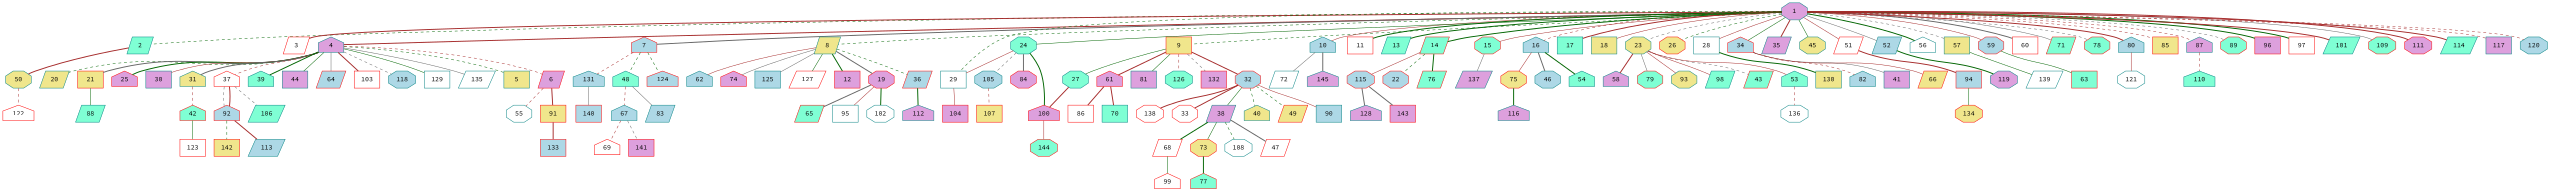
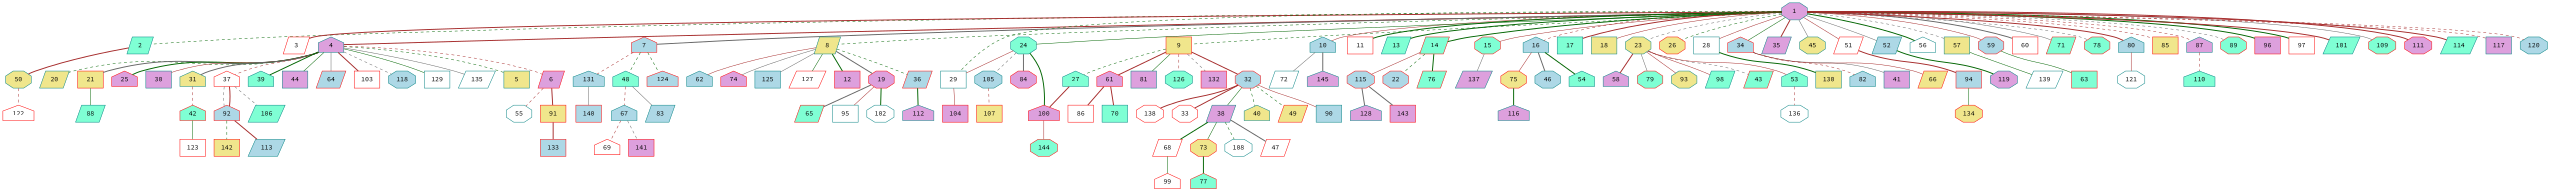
(1804, 28) -> (1804, 28)
(1125, 60) -> (1124, 60)
(1076, 80) -> (1076, 80)
